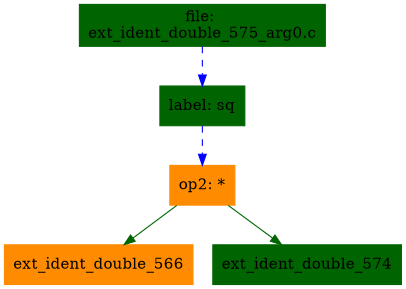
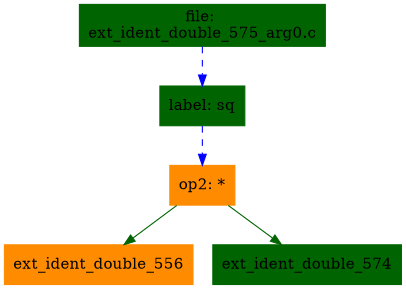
(99, 265) -> (99, 265)
